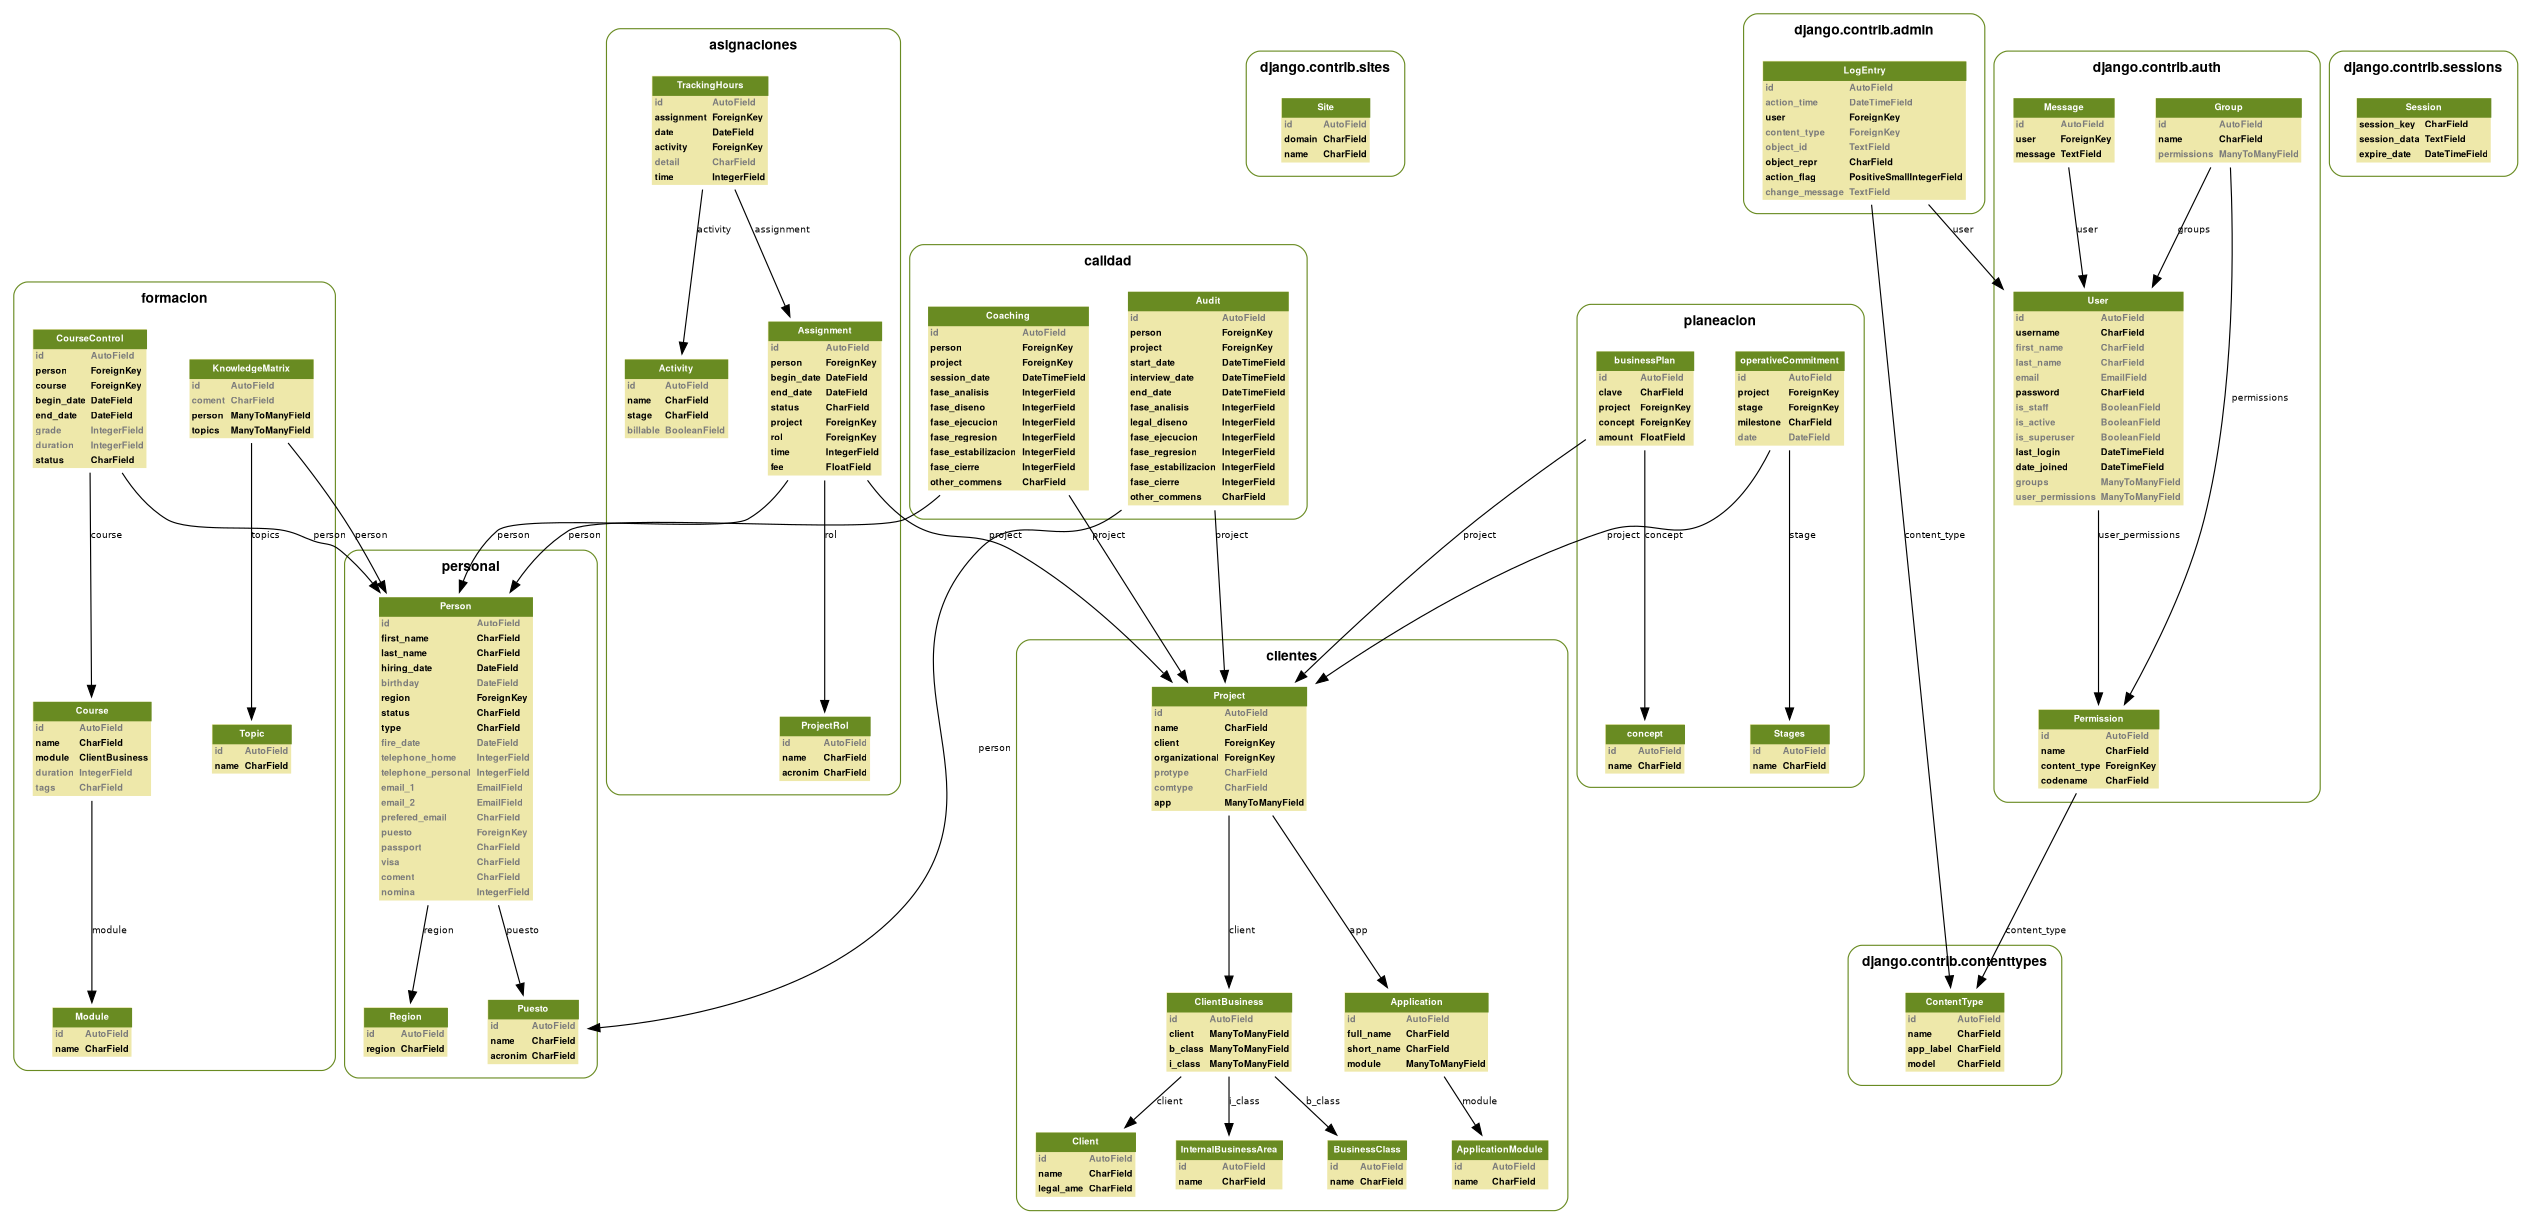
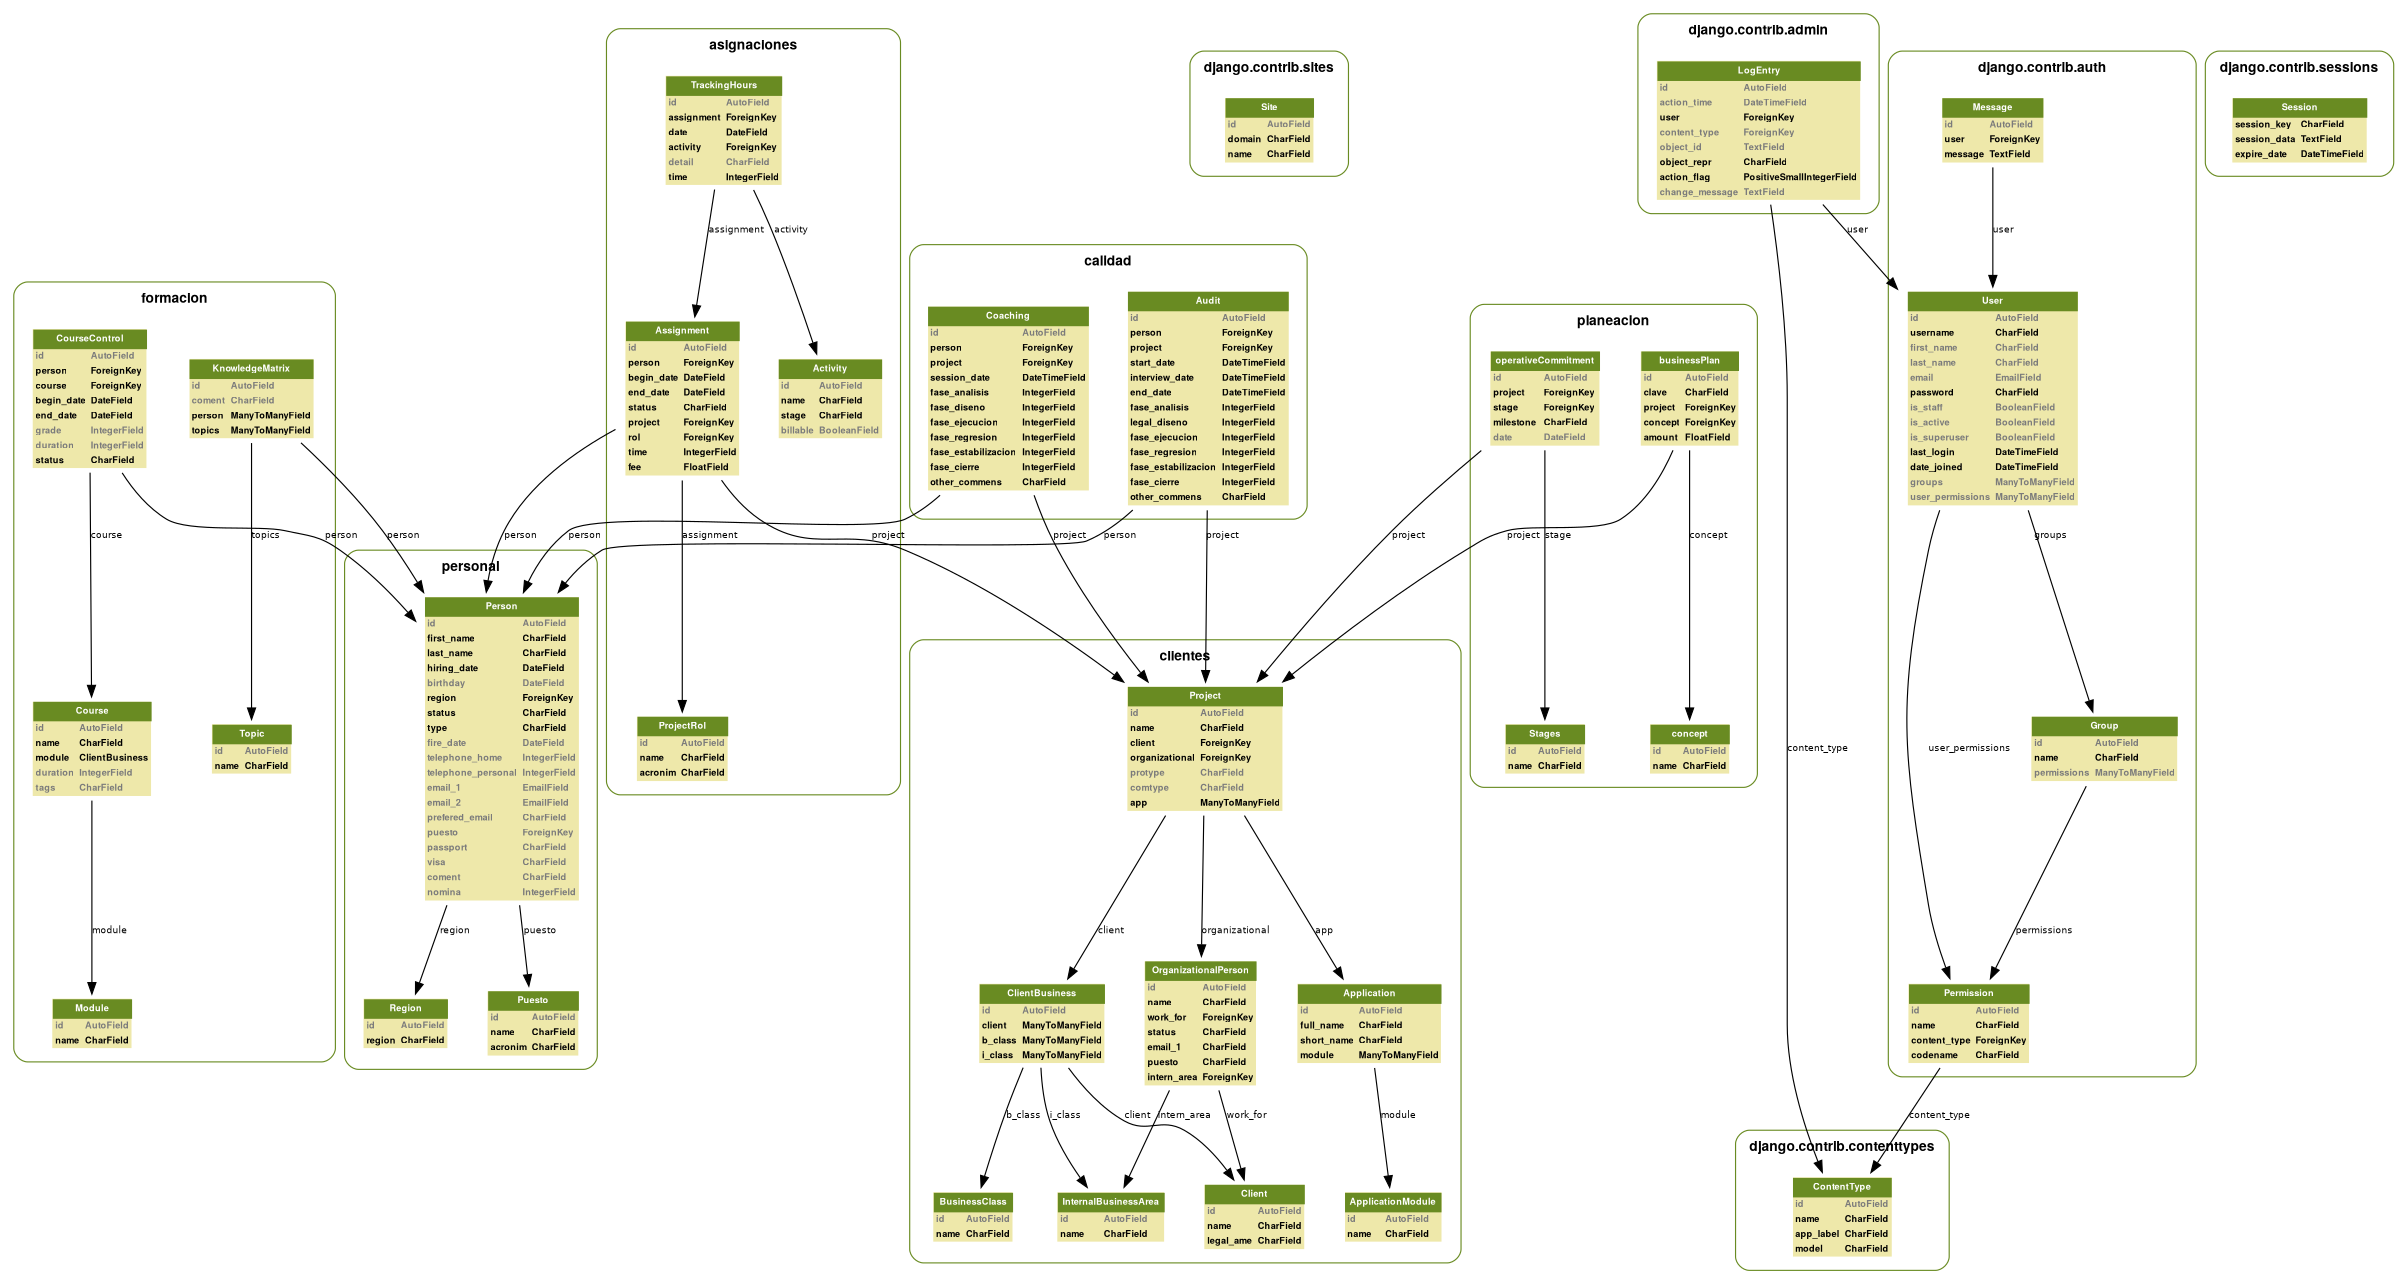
(2184, 222) -> (2059, 606)
(831, 536) -> (710, 536)
(945, 818) -> (788, 544)
none -> (1200, 1023)
